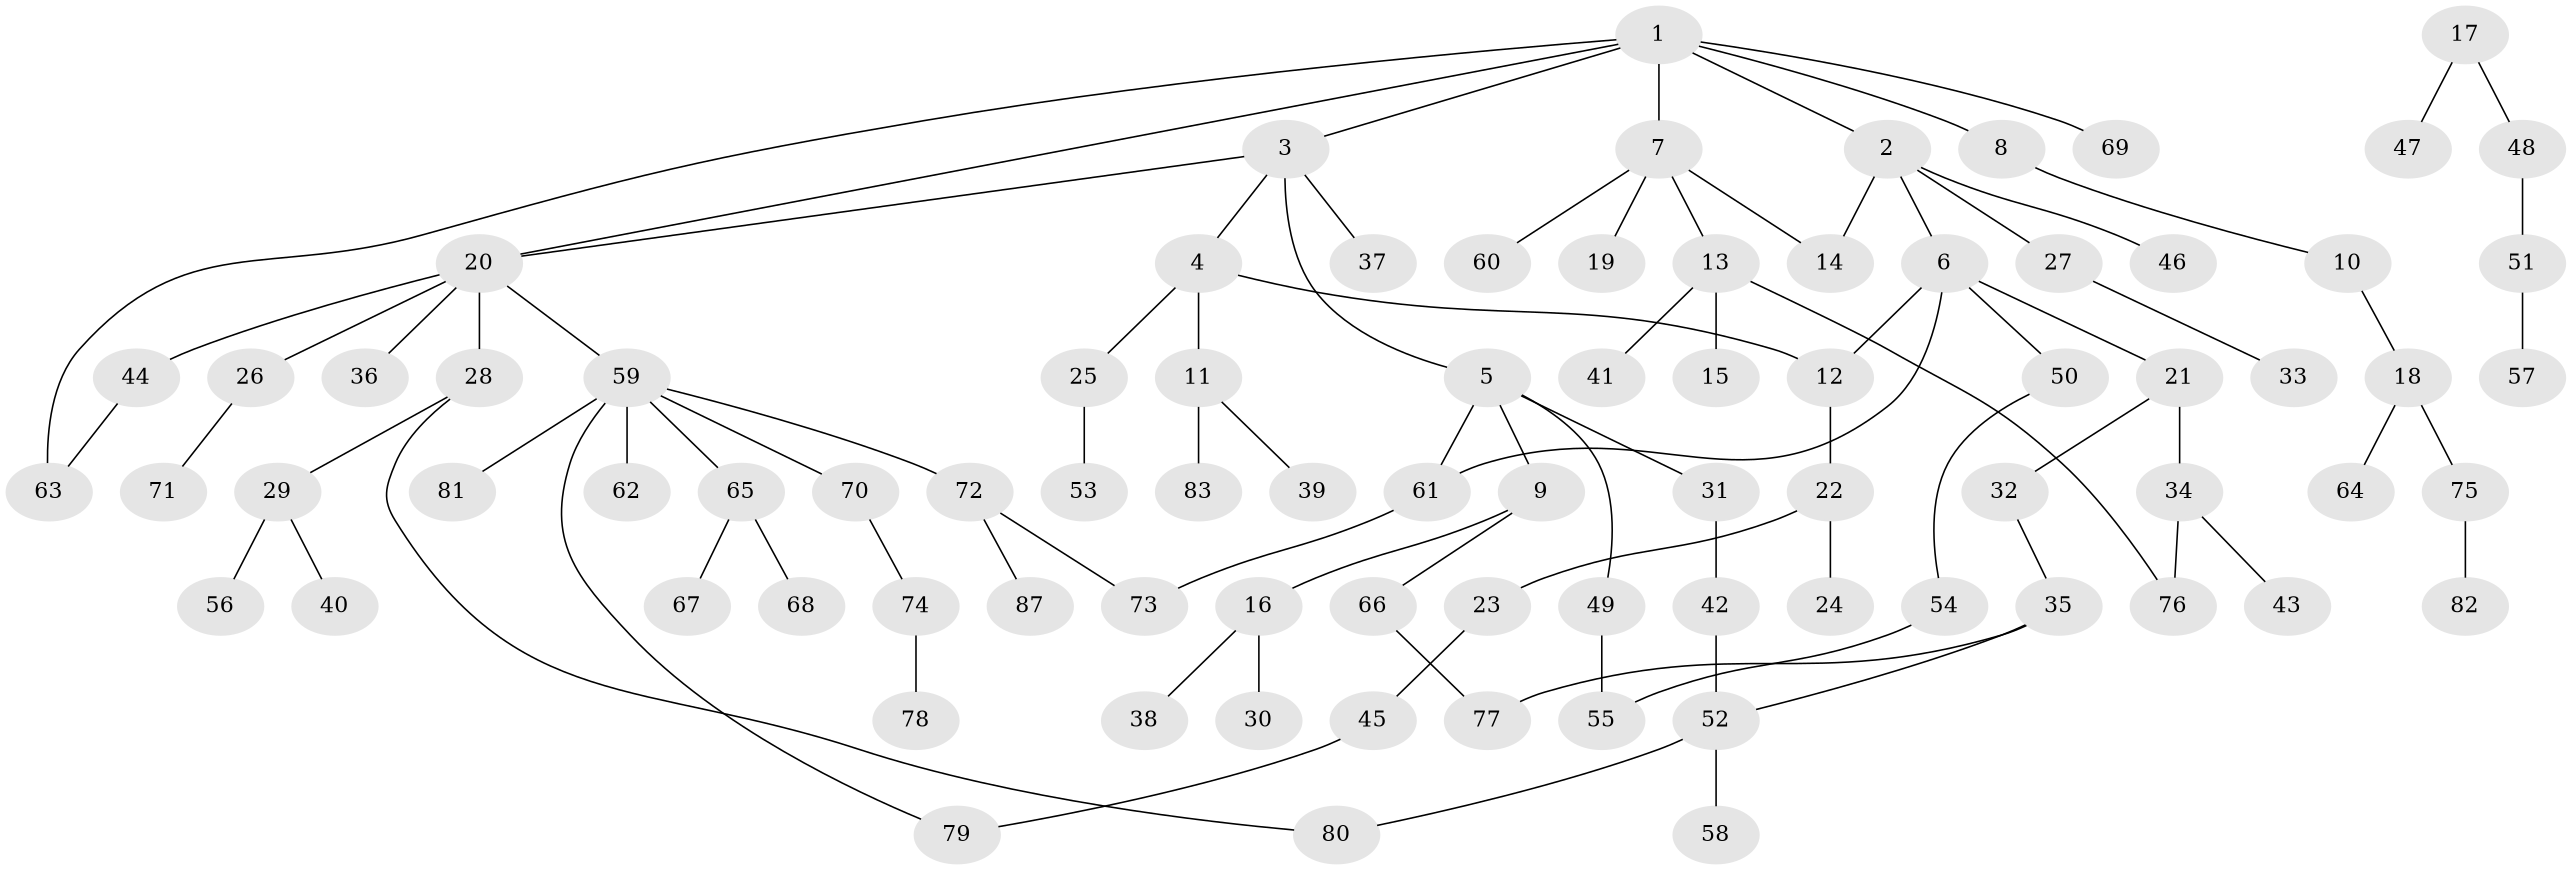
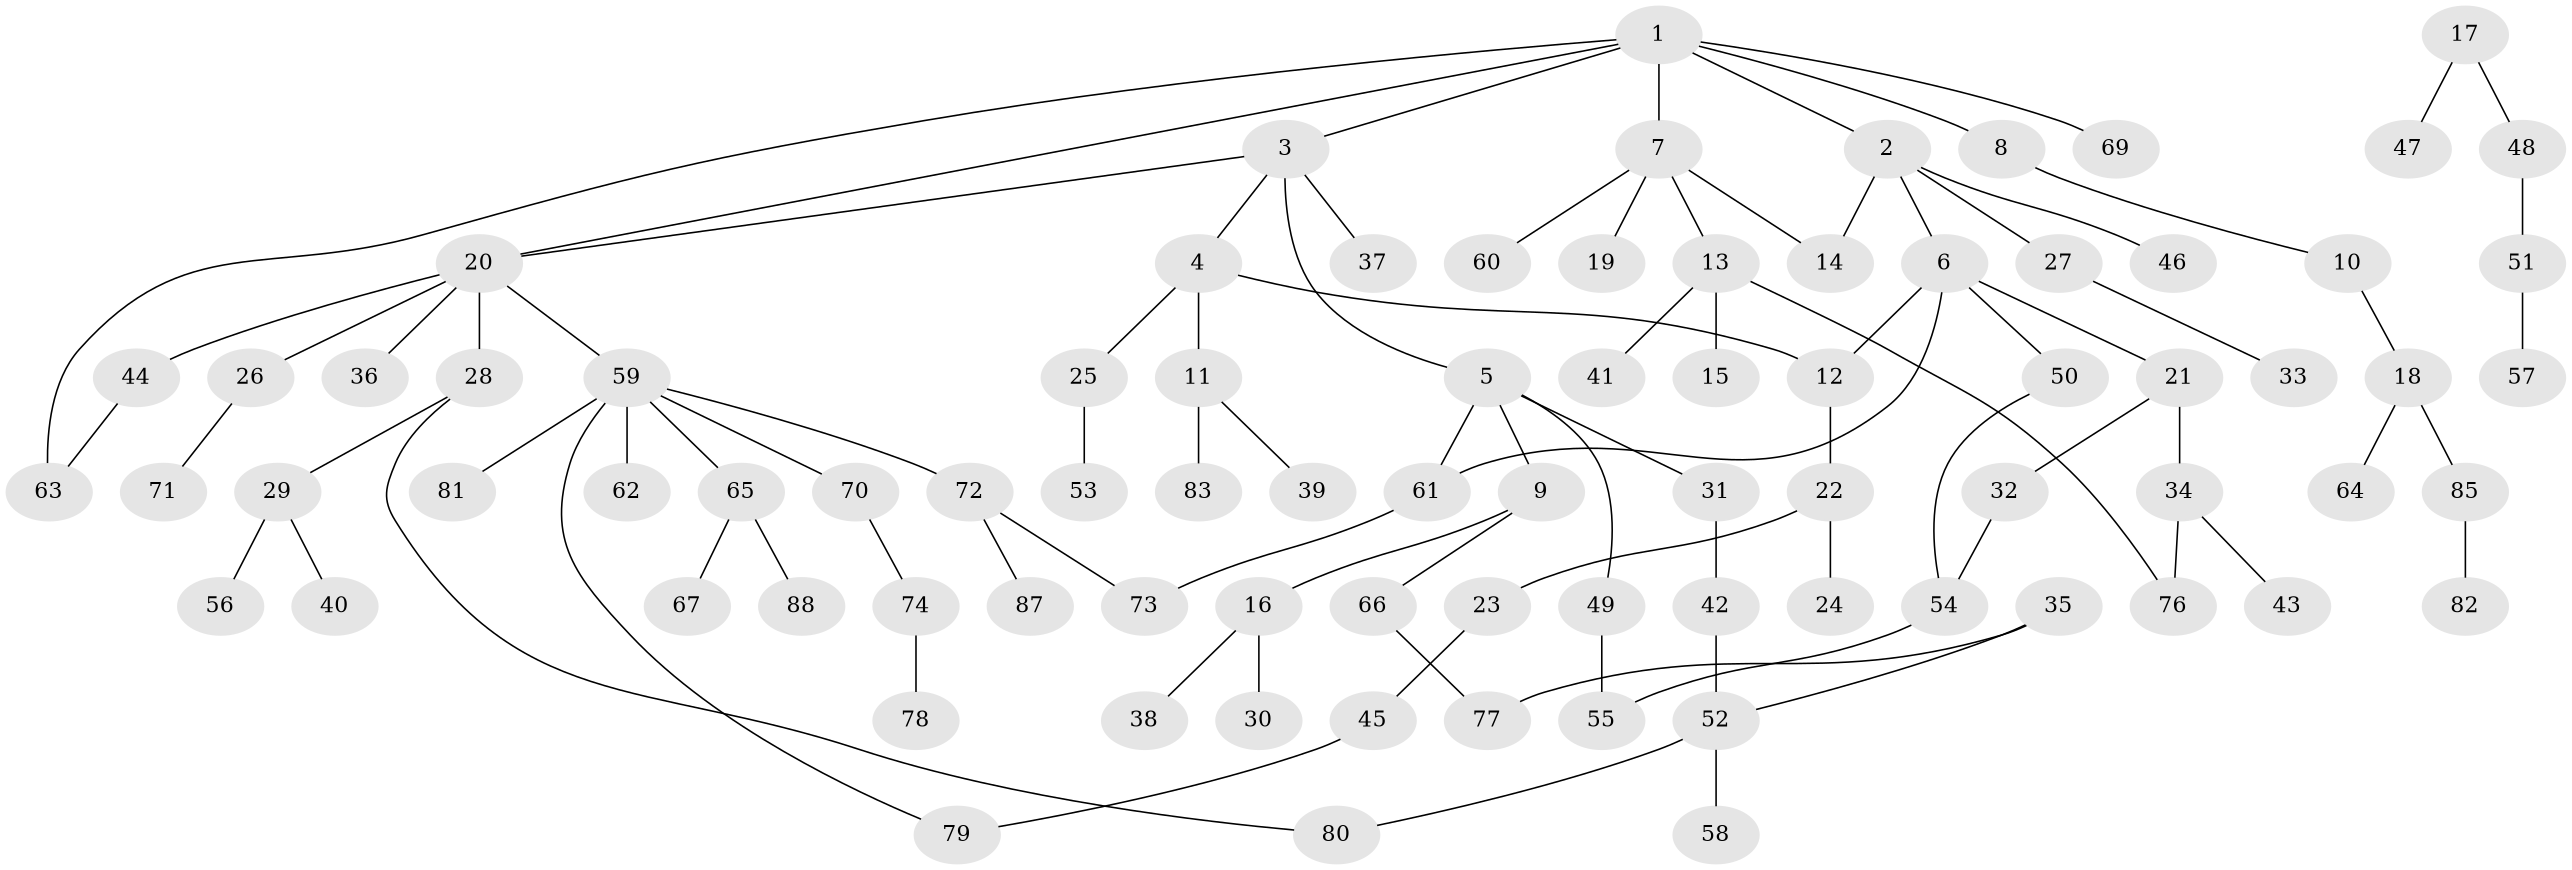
(2465, 492) -> (2465, 492)
(2032, 549) -> (1975, 549)
(802, 606) -> (802, 606)
